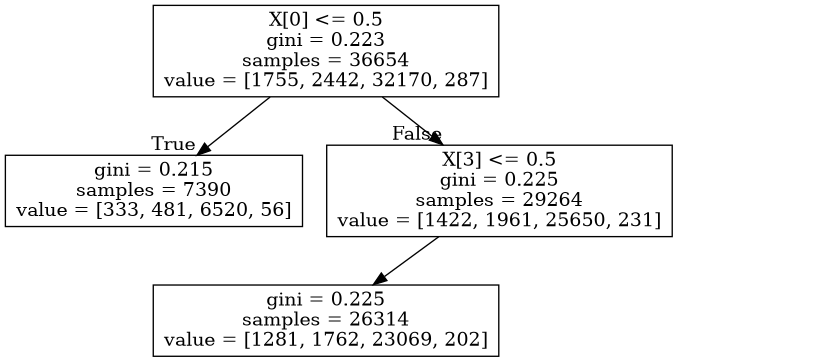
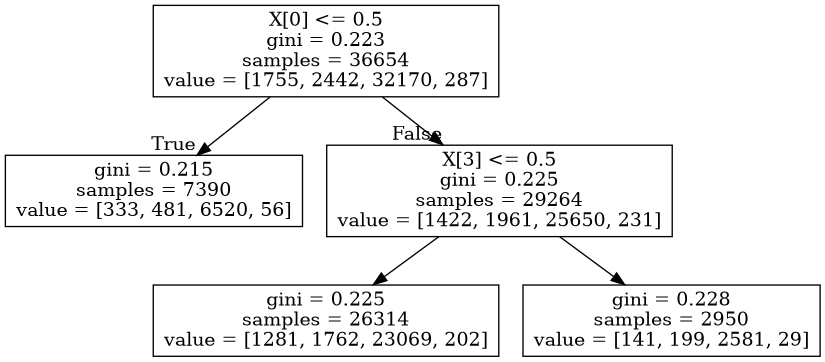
none -> (672, 321)
